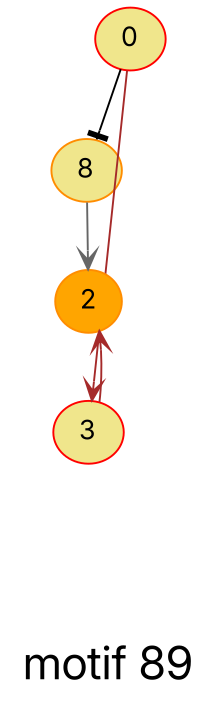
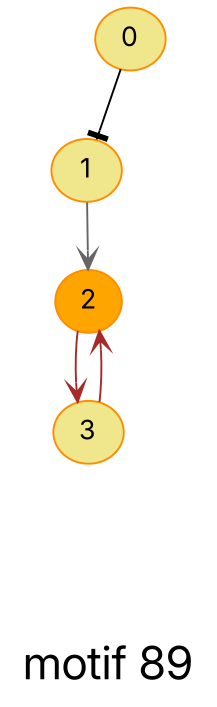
(130, 39) -> (130, 39)
(87, 170) -> (87, 170)
(111, 226) -> (76, 357)
(89, 432) -> (89, 432)
